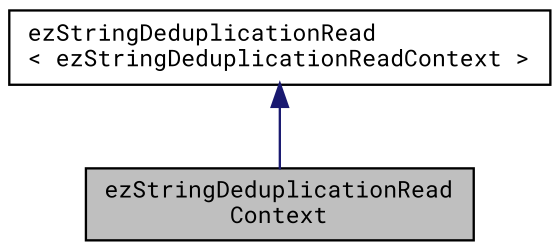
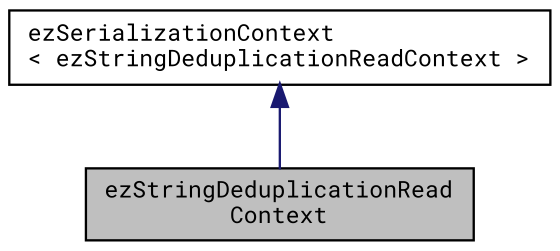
(280, 48) -> (280, 48)
